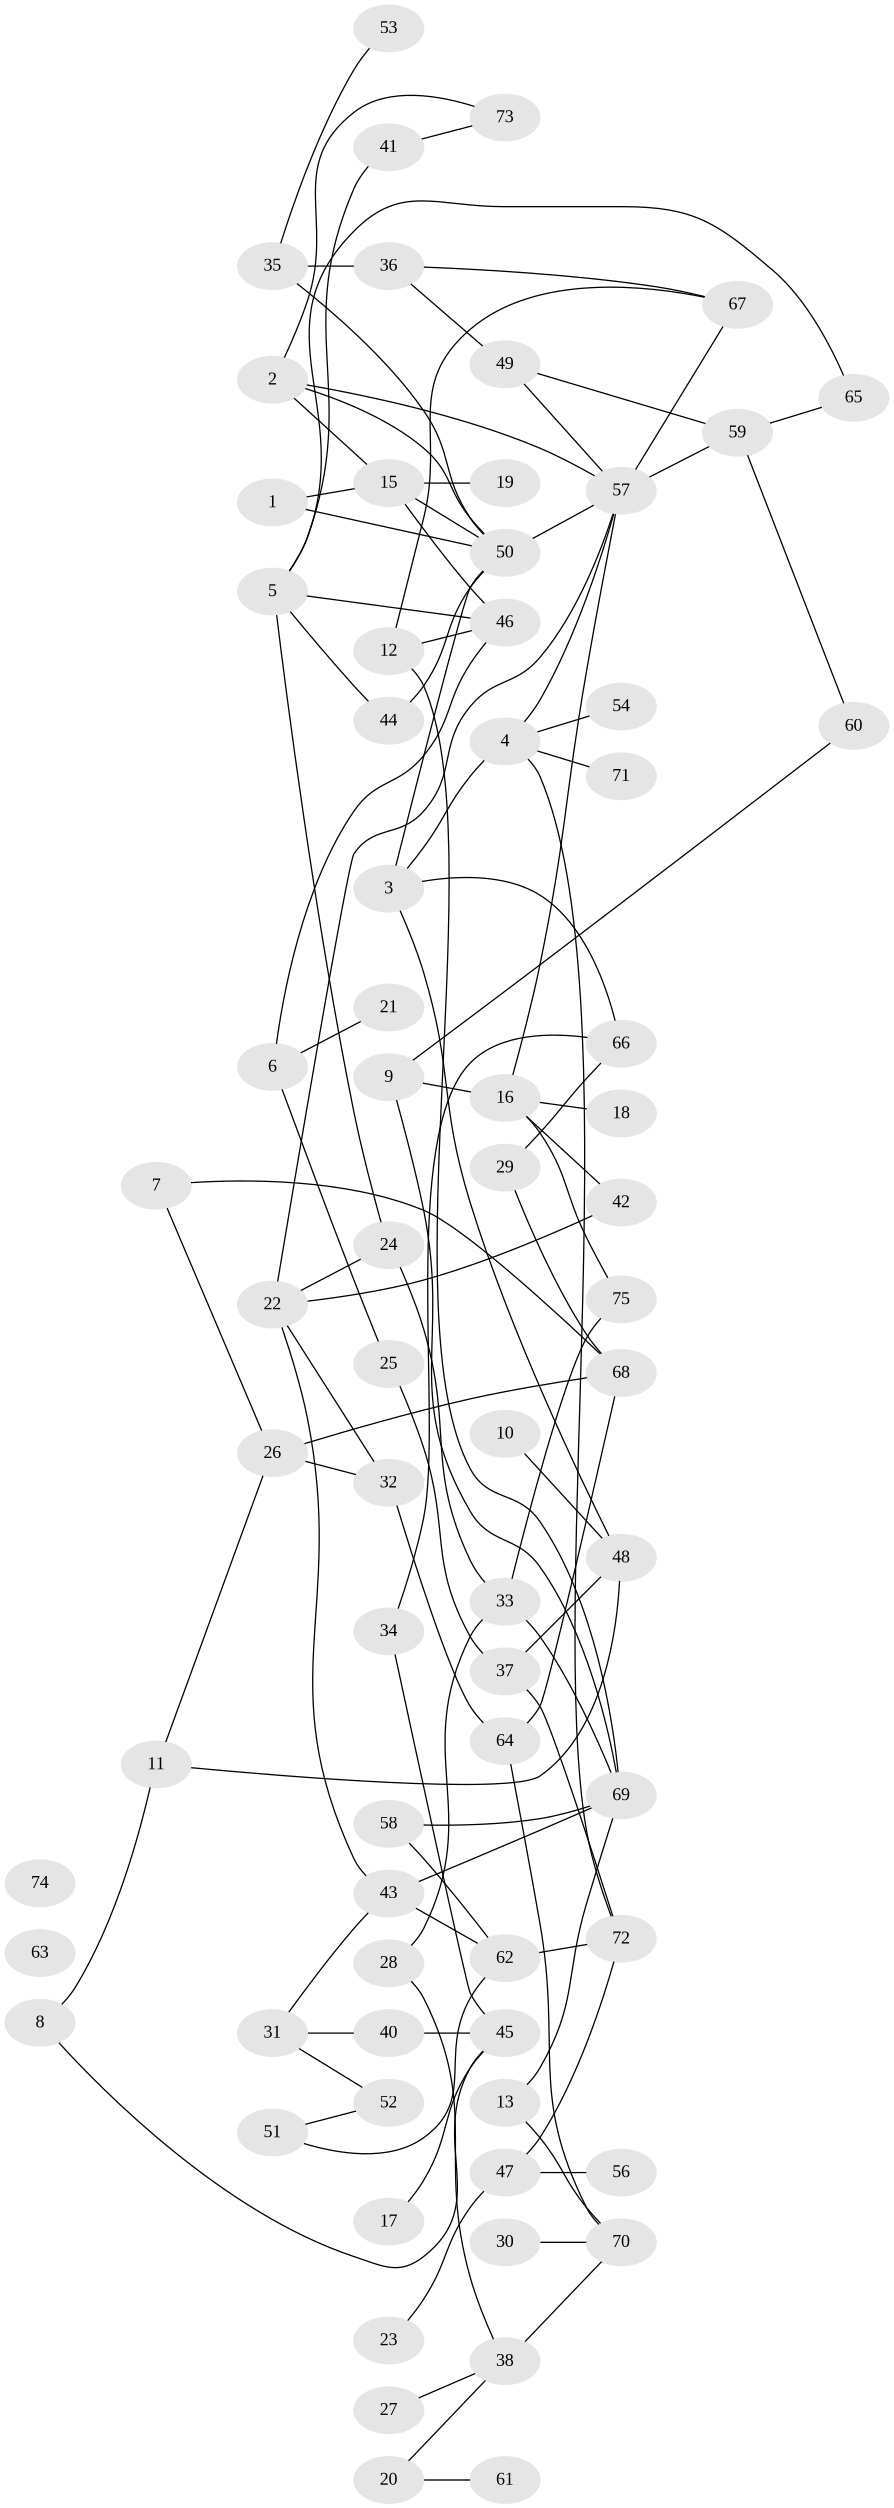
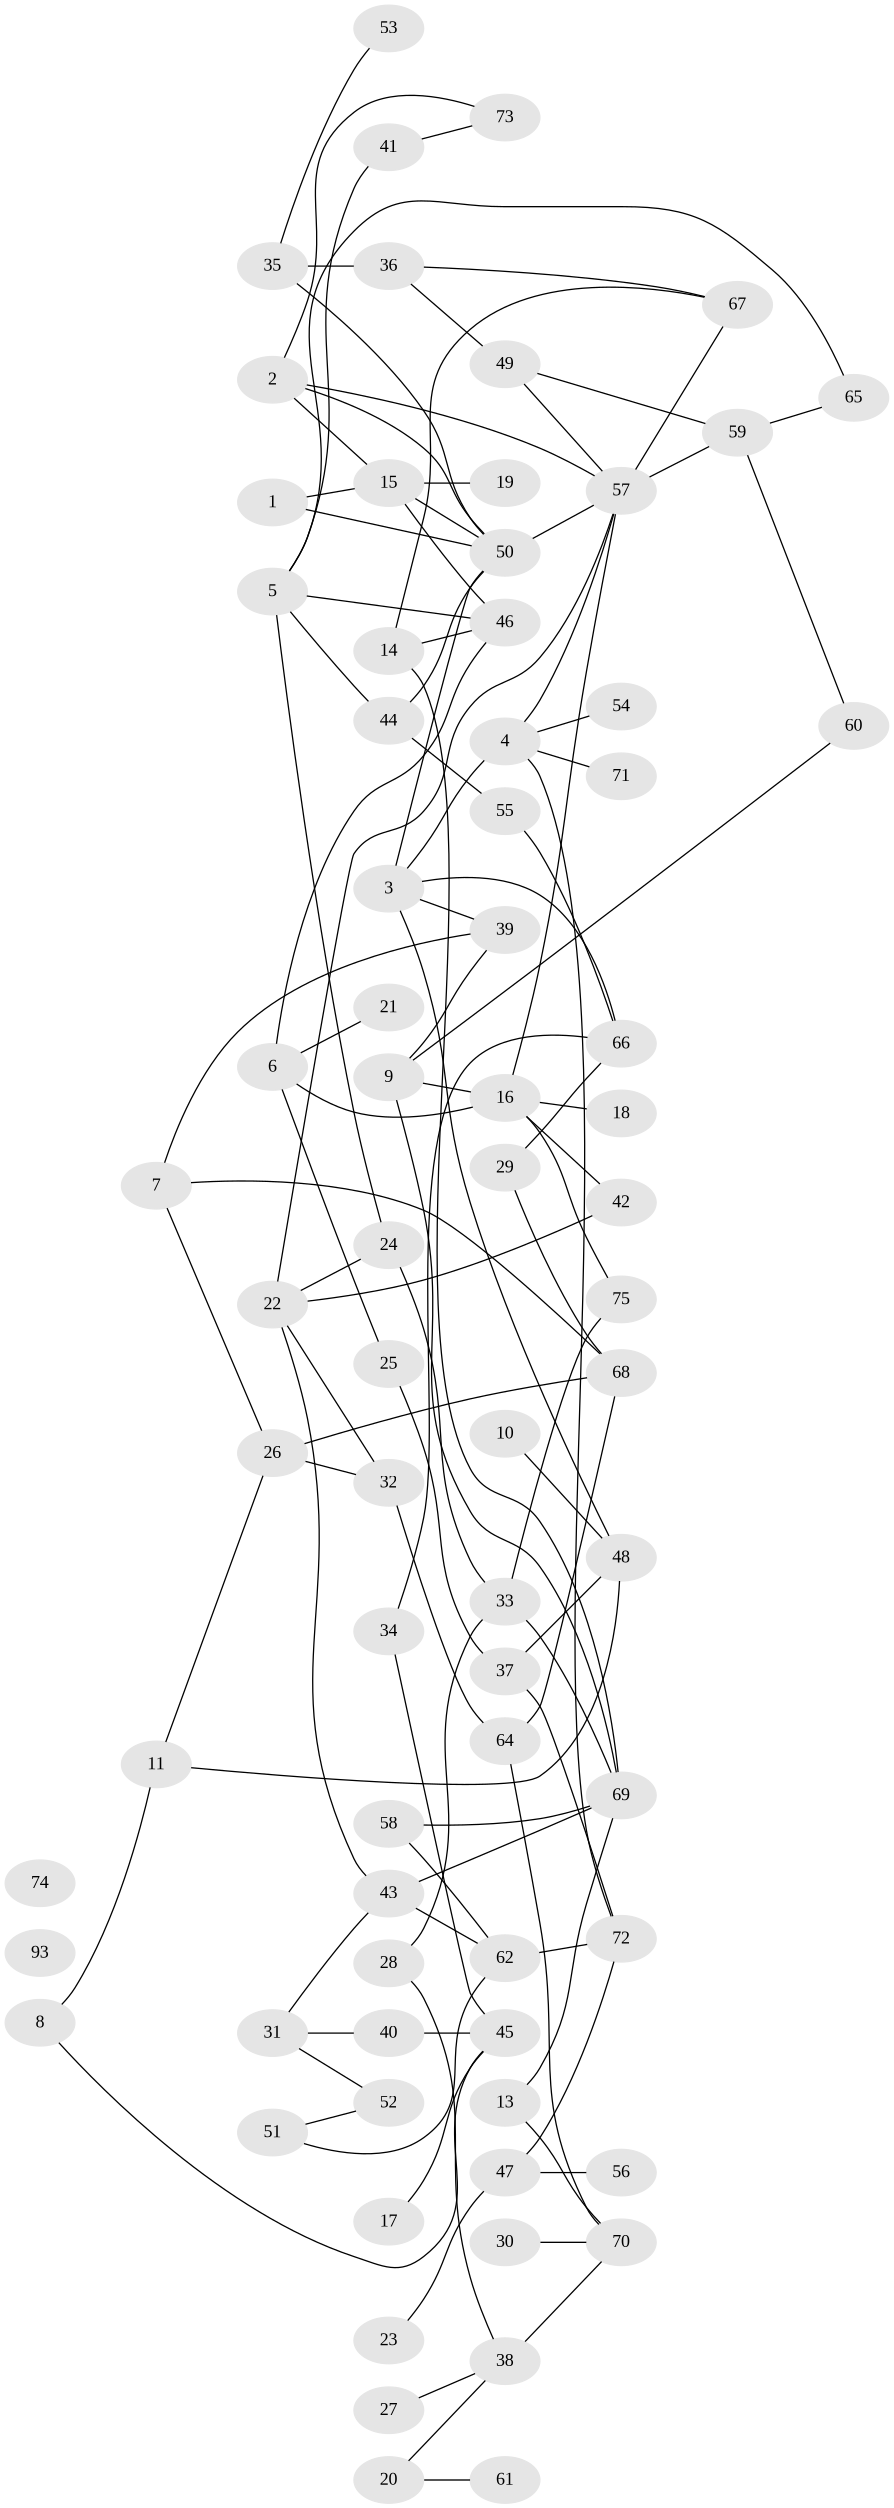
(389, 651) -> (389, 651)
none -> (505, 811)
none -> (505, 930)
none -> (382, 1117)
(40, 1953) -> (40, 1953)
